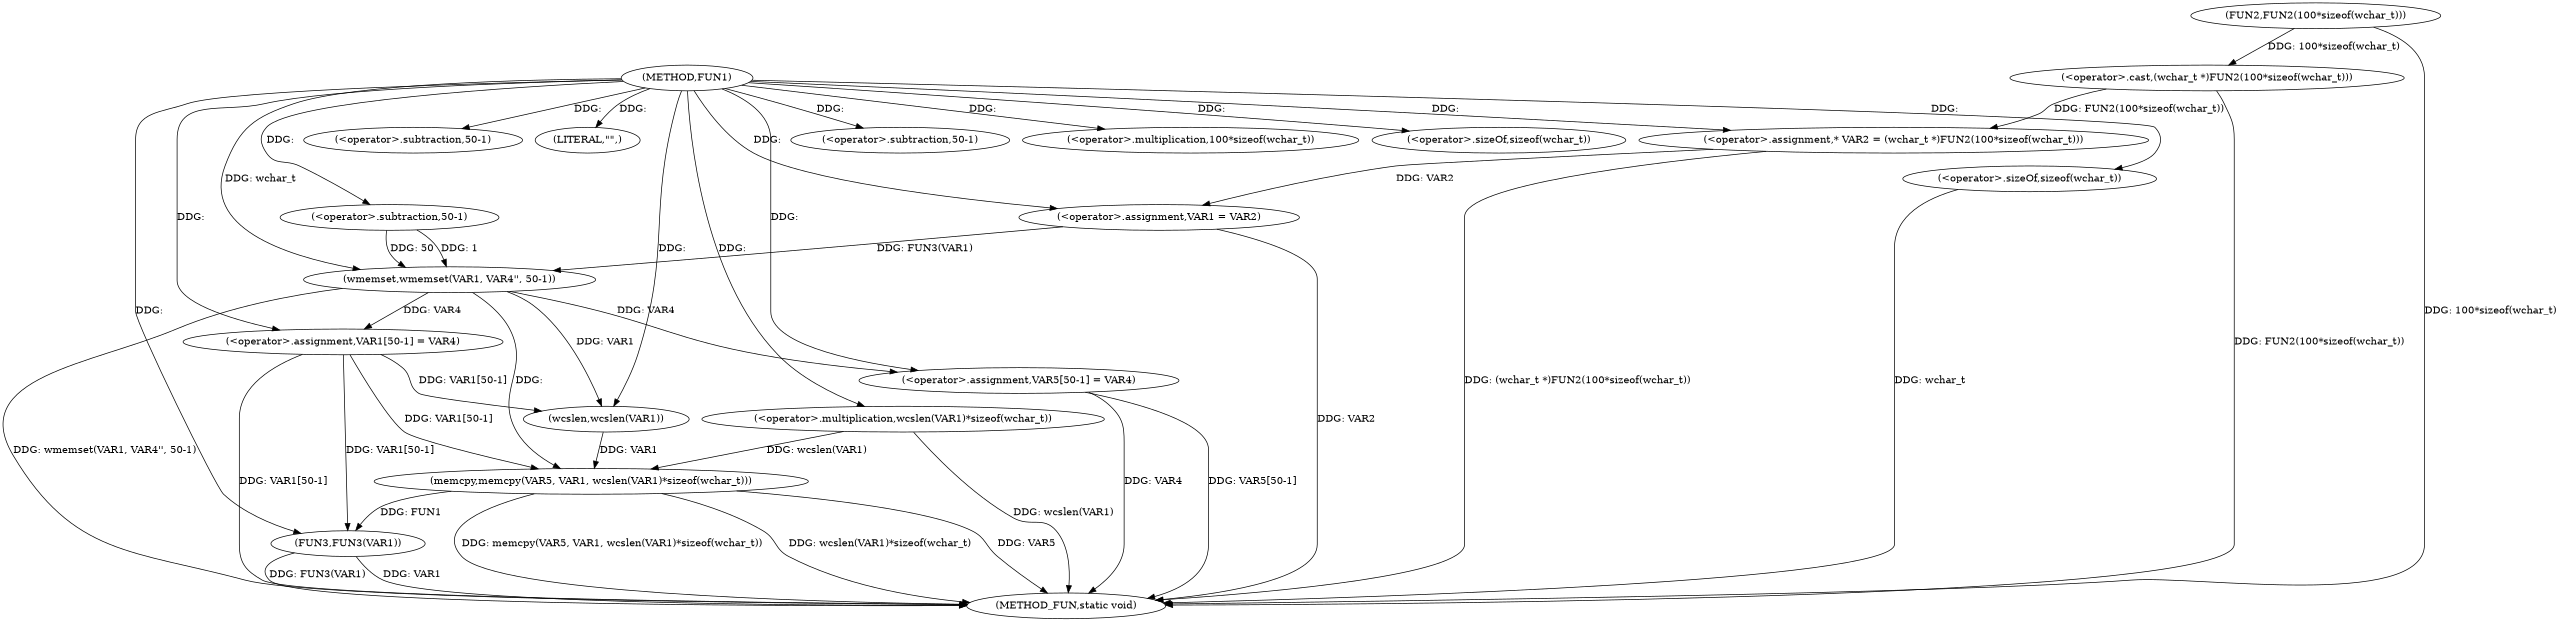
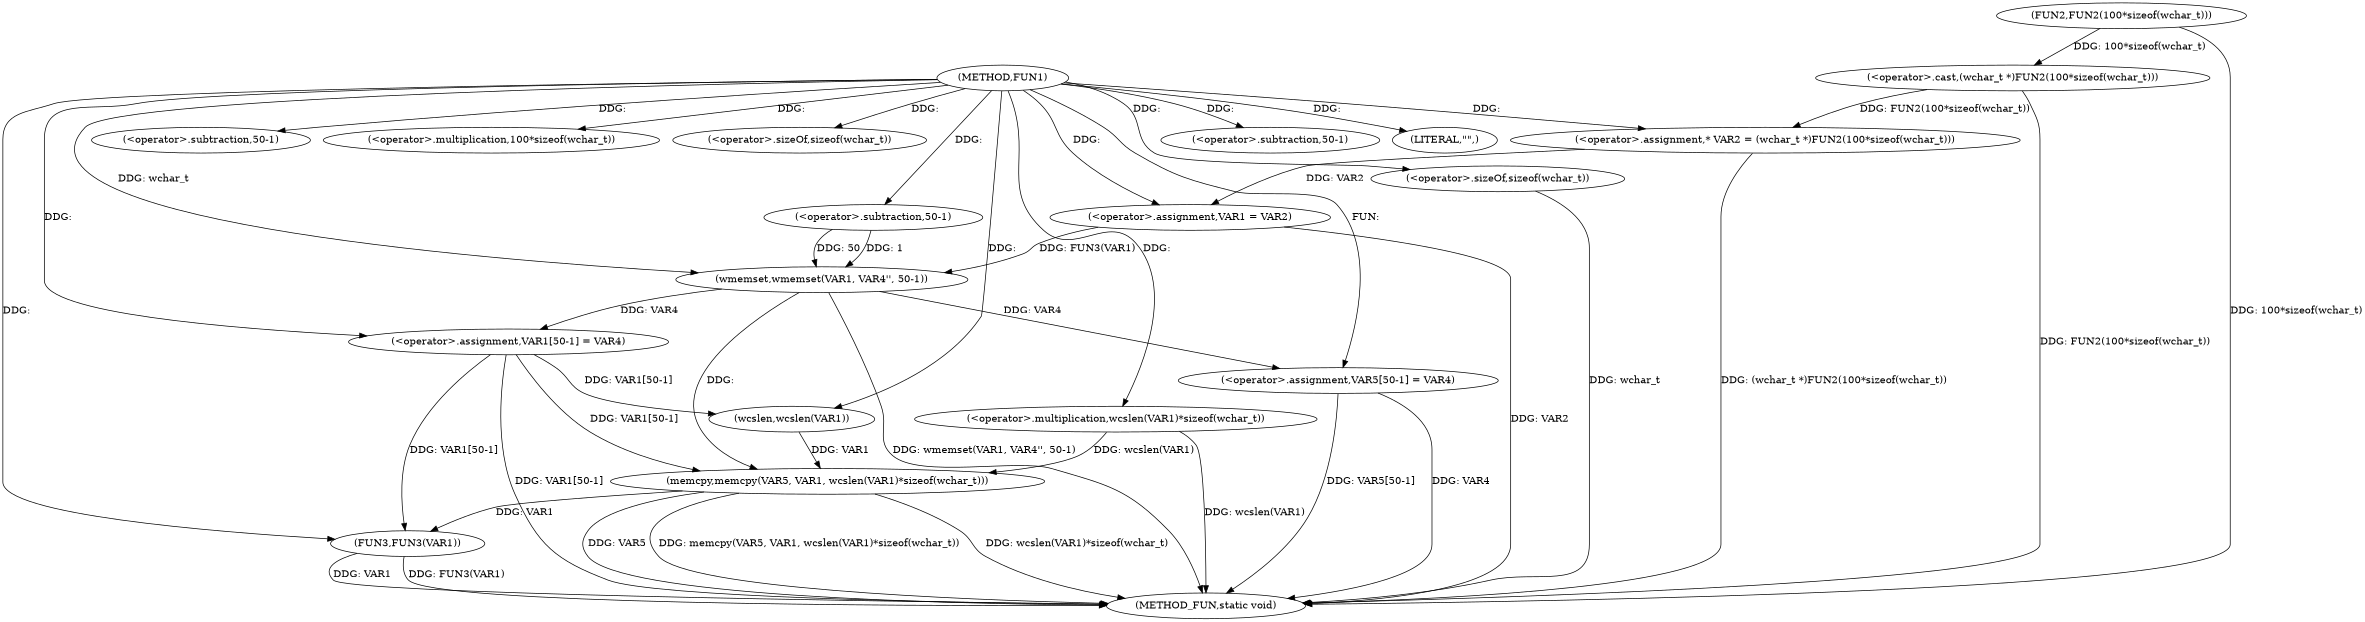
(786, 217) -> (1367, 217)
(563, 336) -> none
(411, 512) -> (525, 512)
